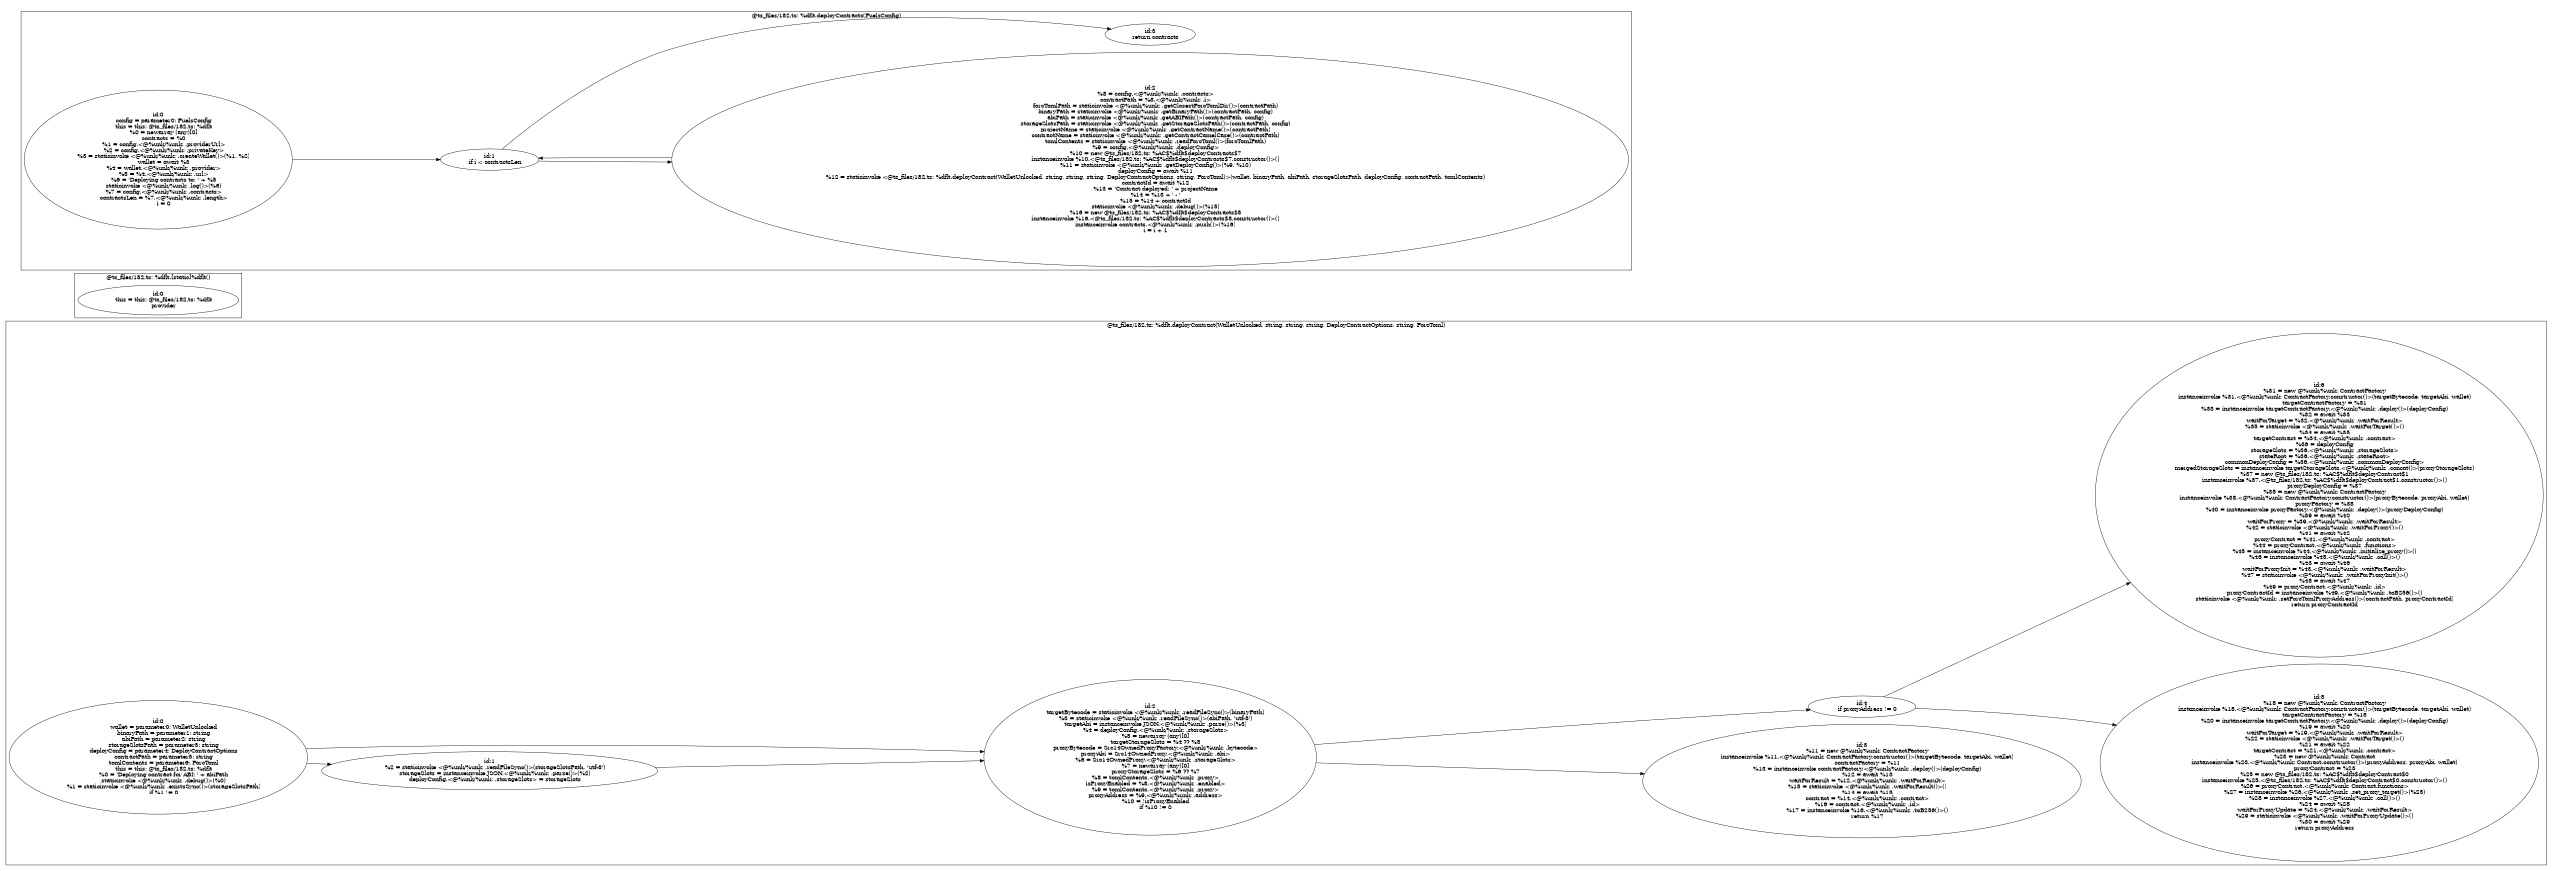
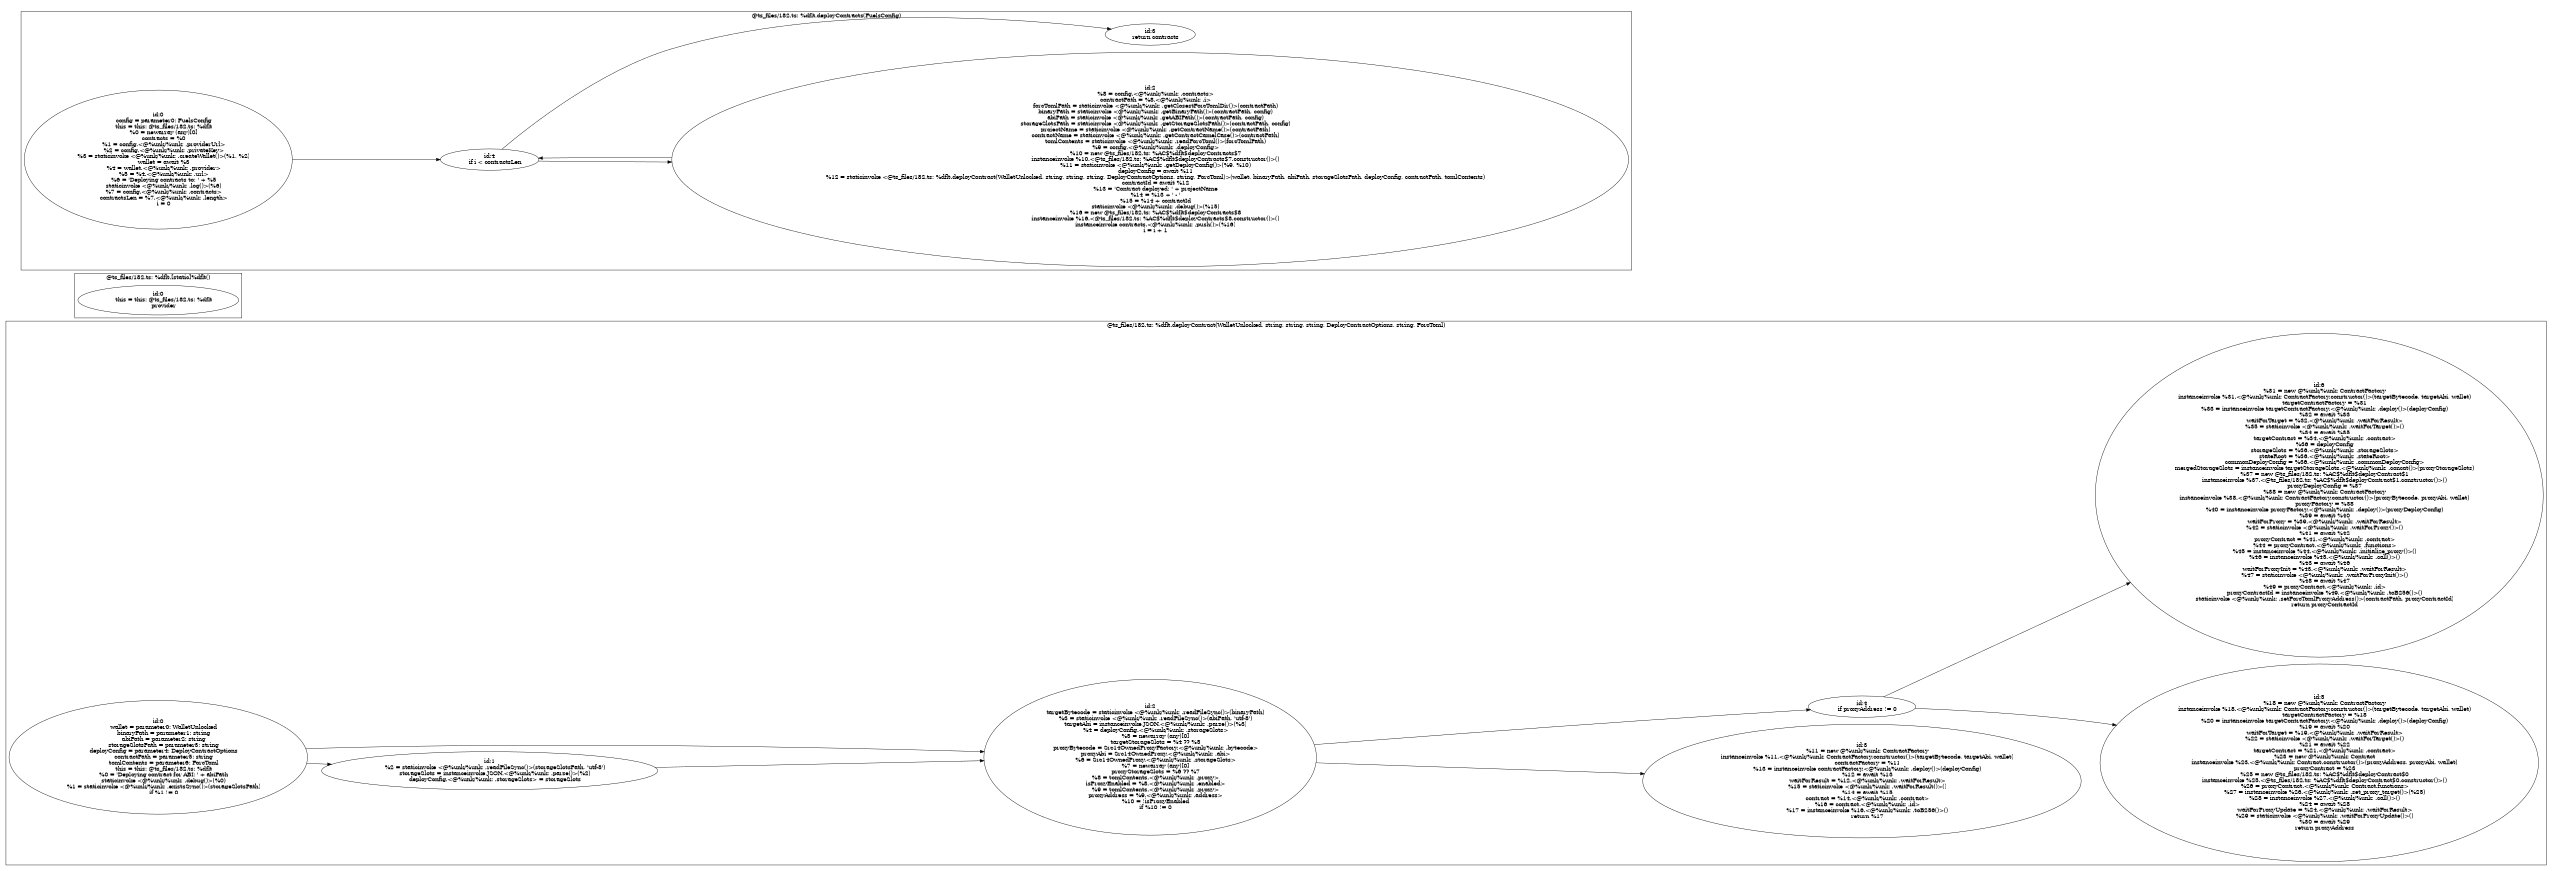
(490, 160) -> (490, 160)
